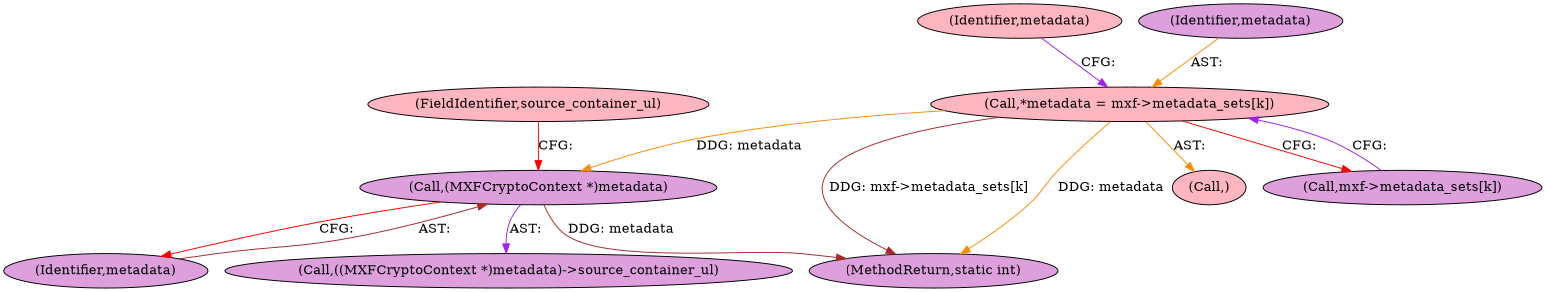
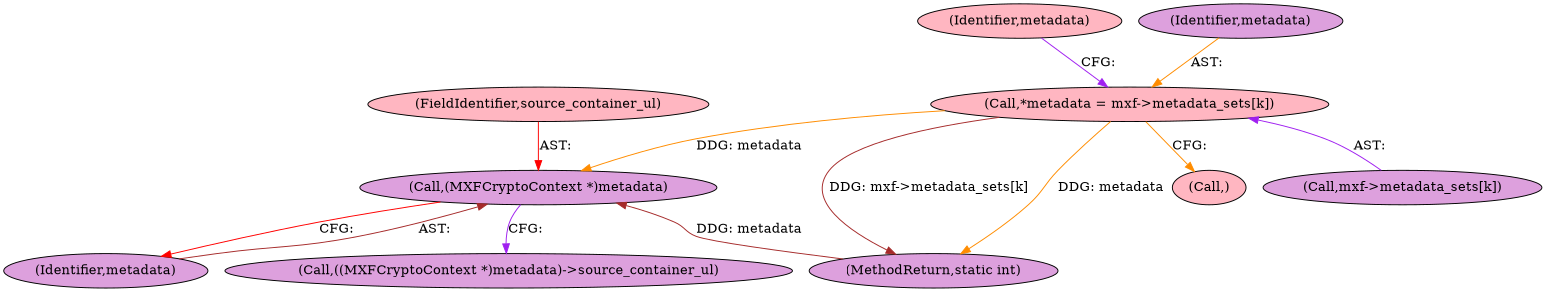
(1262, 145) -> none
(558, 146) -> (558, 146)
(1192, 146) -> (1192, 146)
(1372, 146) -> (1372, 146)
(528, 229) -> (528, 229)
(681, 253) -> (731, 244)
